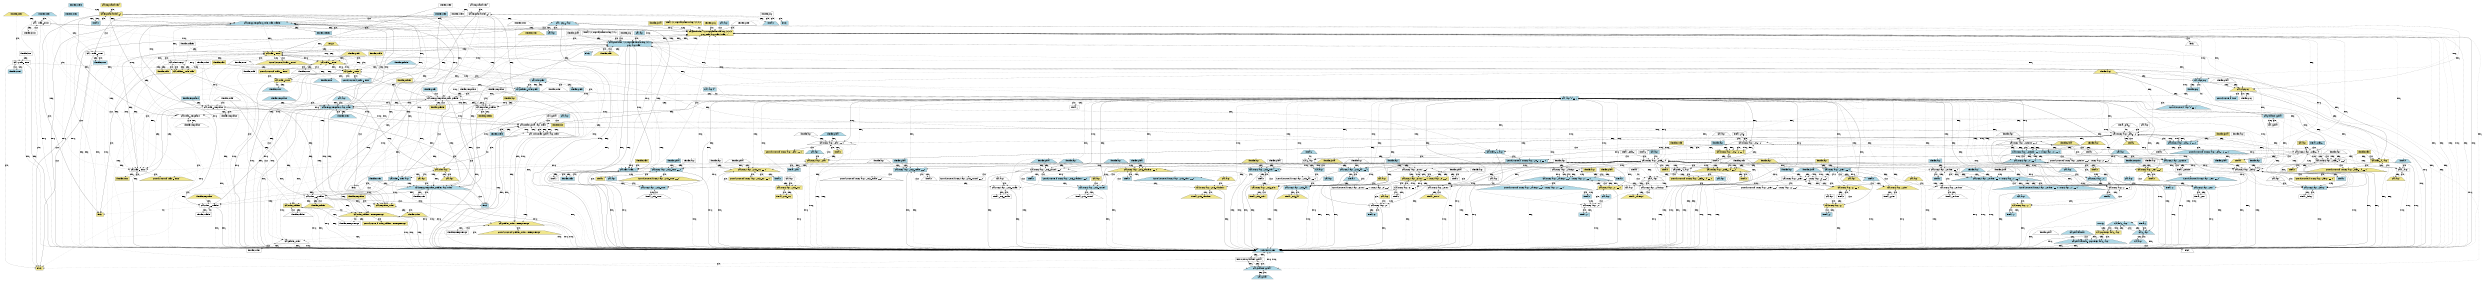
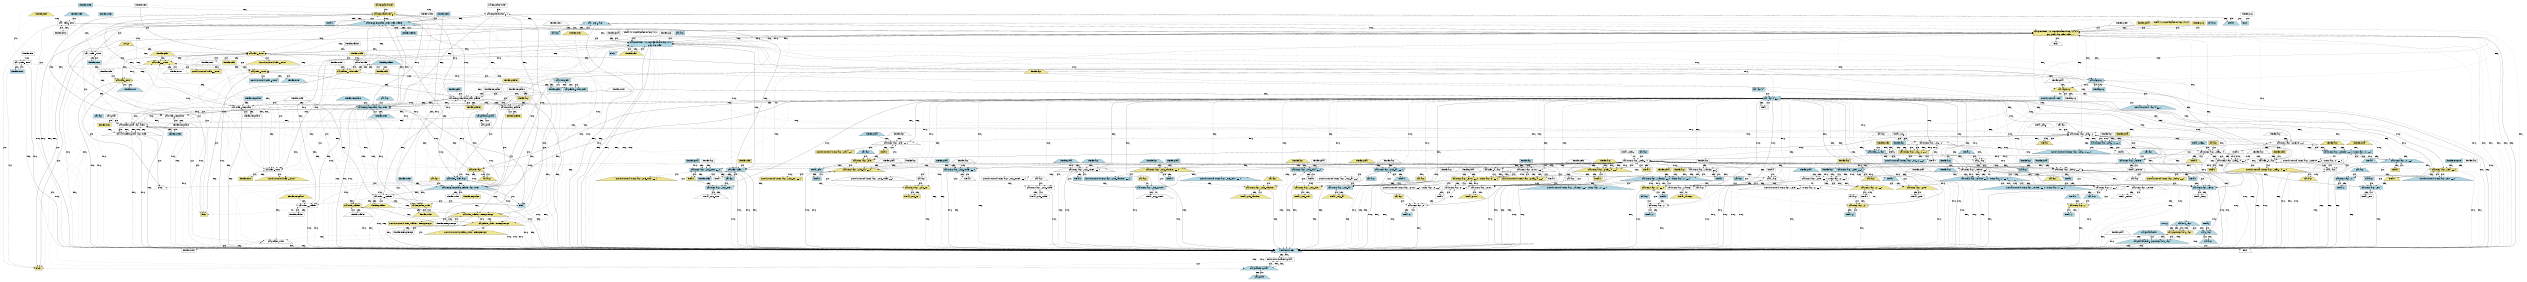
(177, 63) -> (362, 63)
none -> (1116, 99)
(2380, 161) -> (2267, 161)
